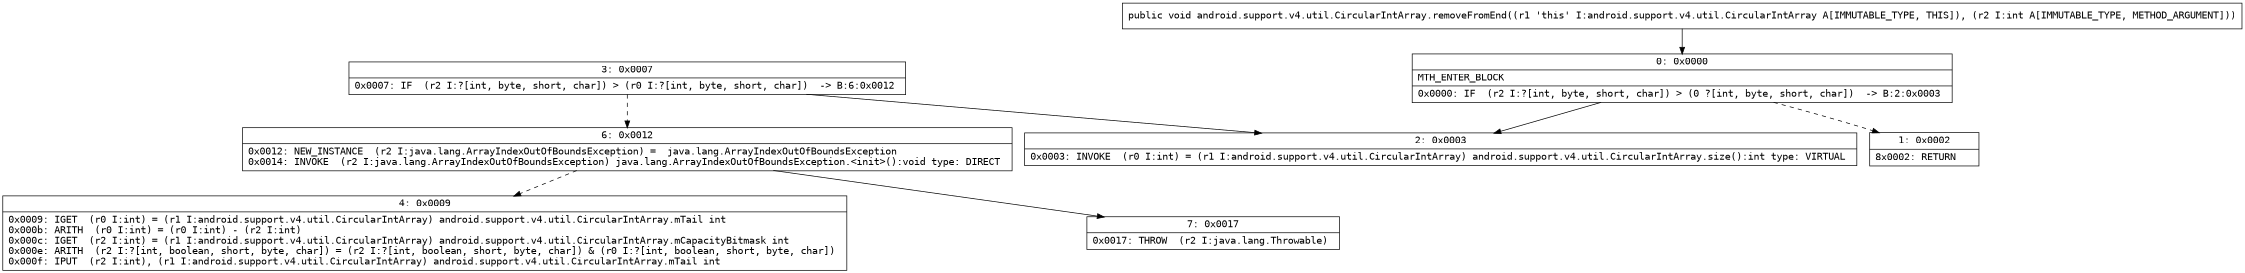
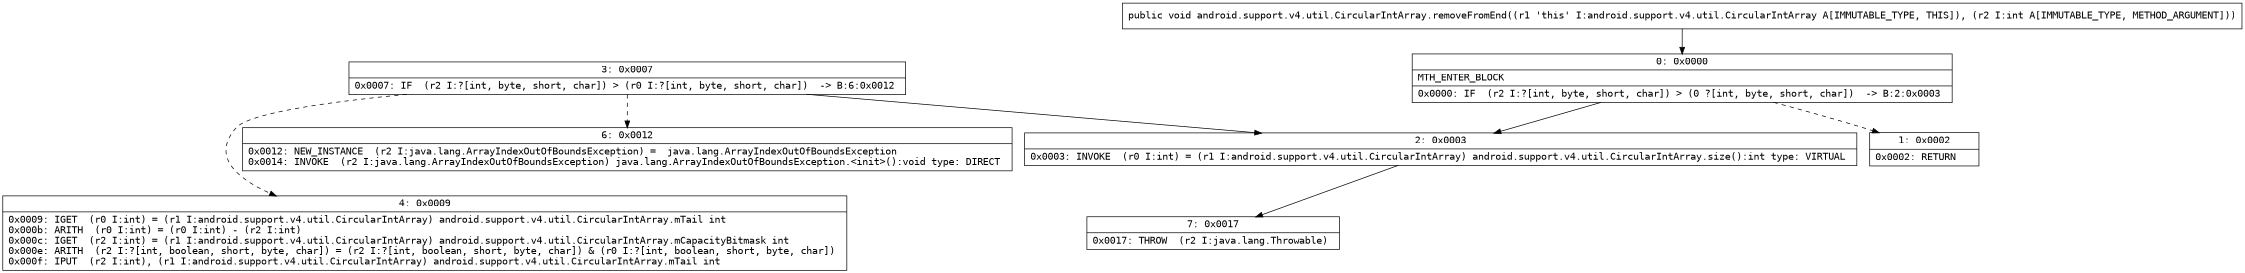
(1924, 157) -> (1924, 157)
(549, 182) -> (276, 113)
(935, 193) -> (1330, 190)
